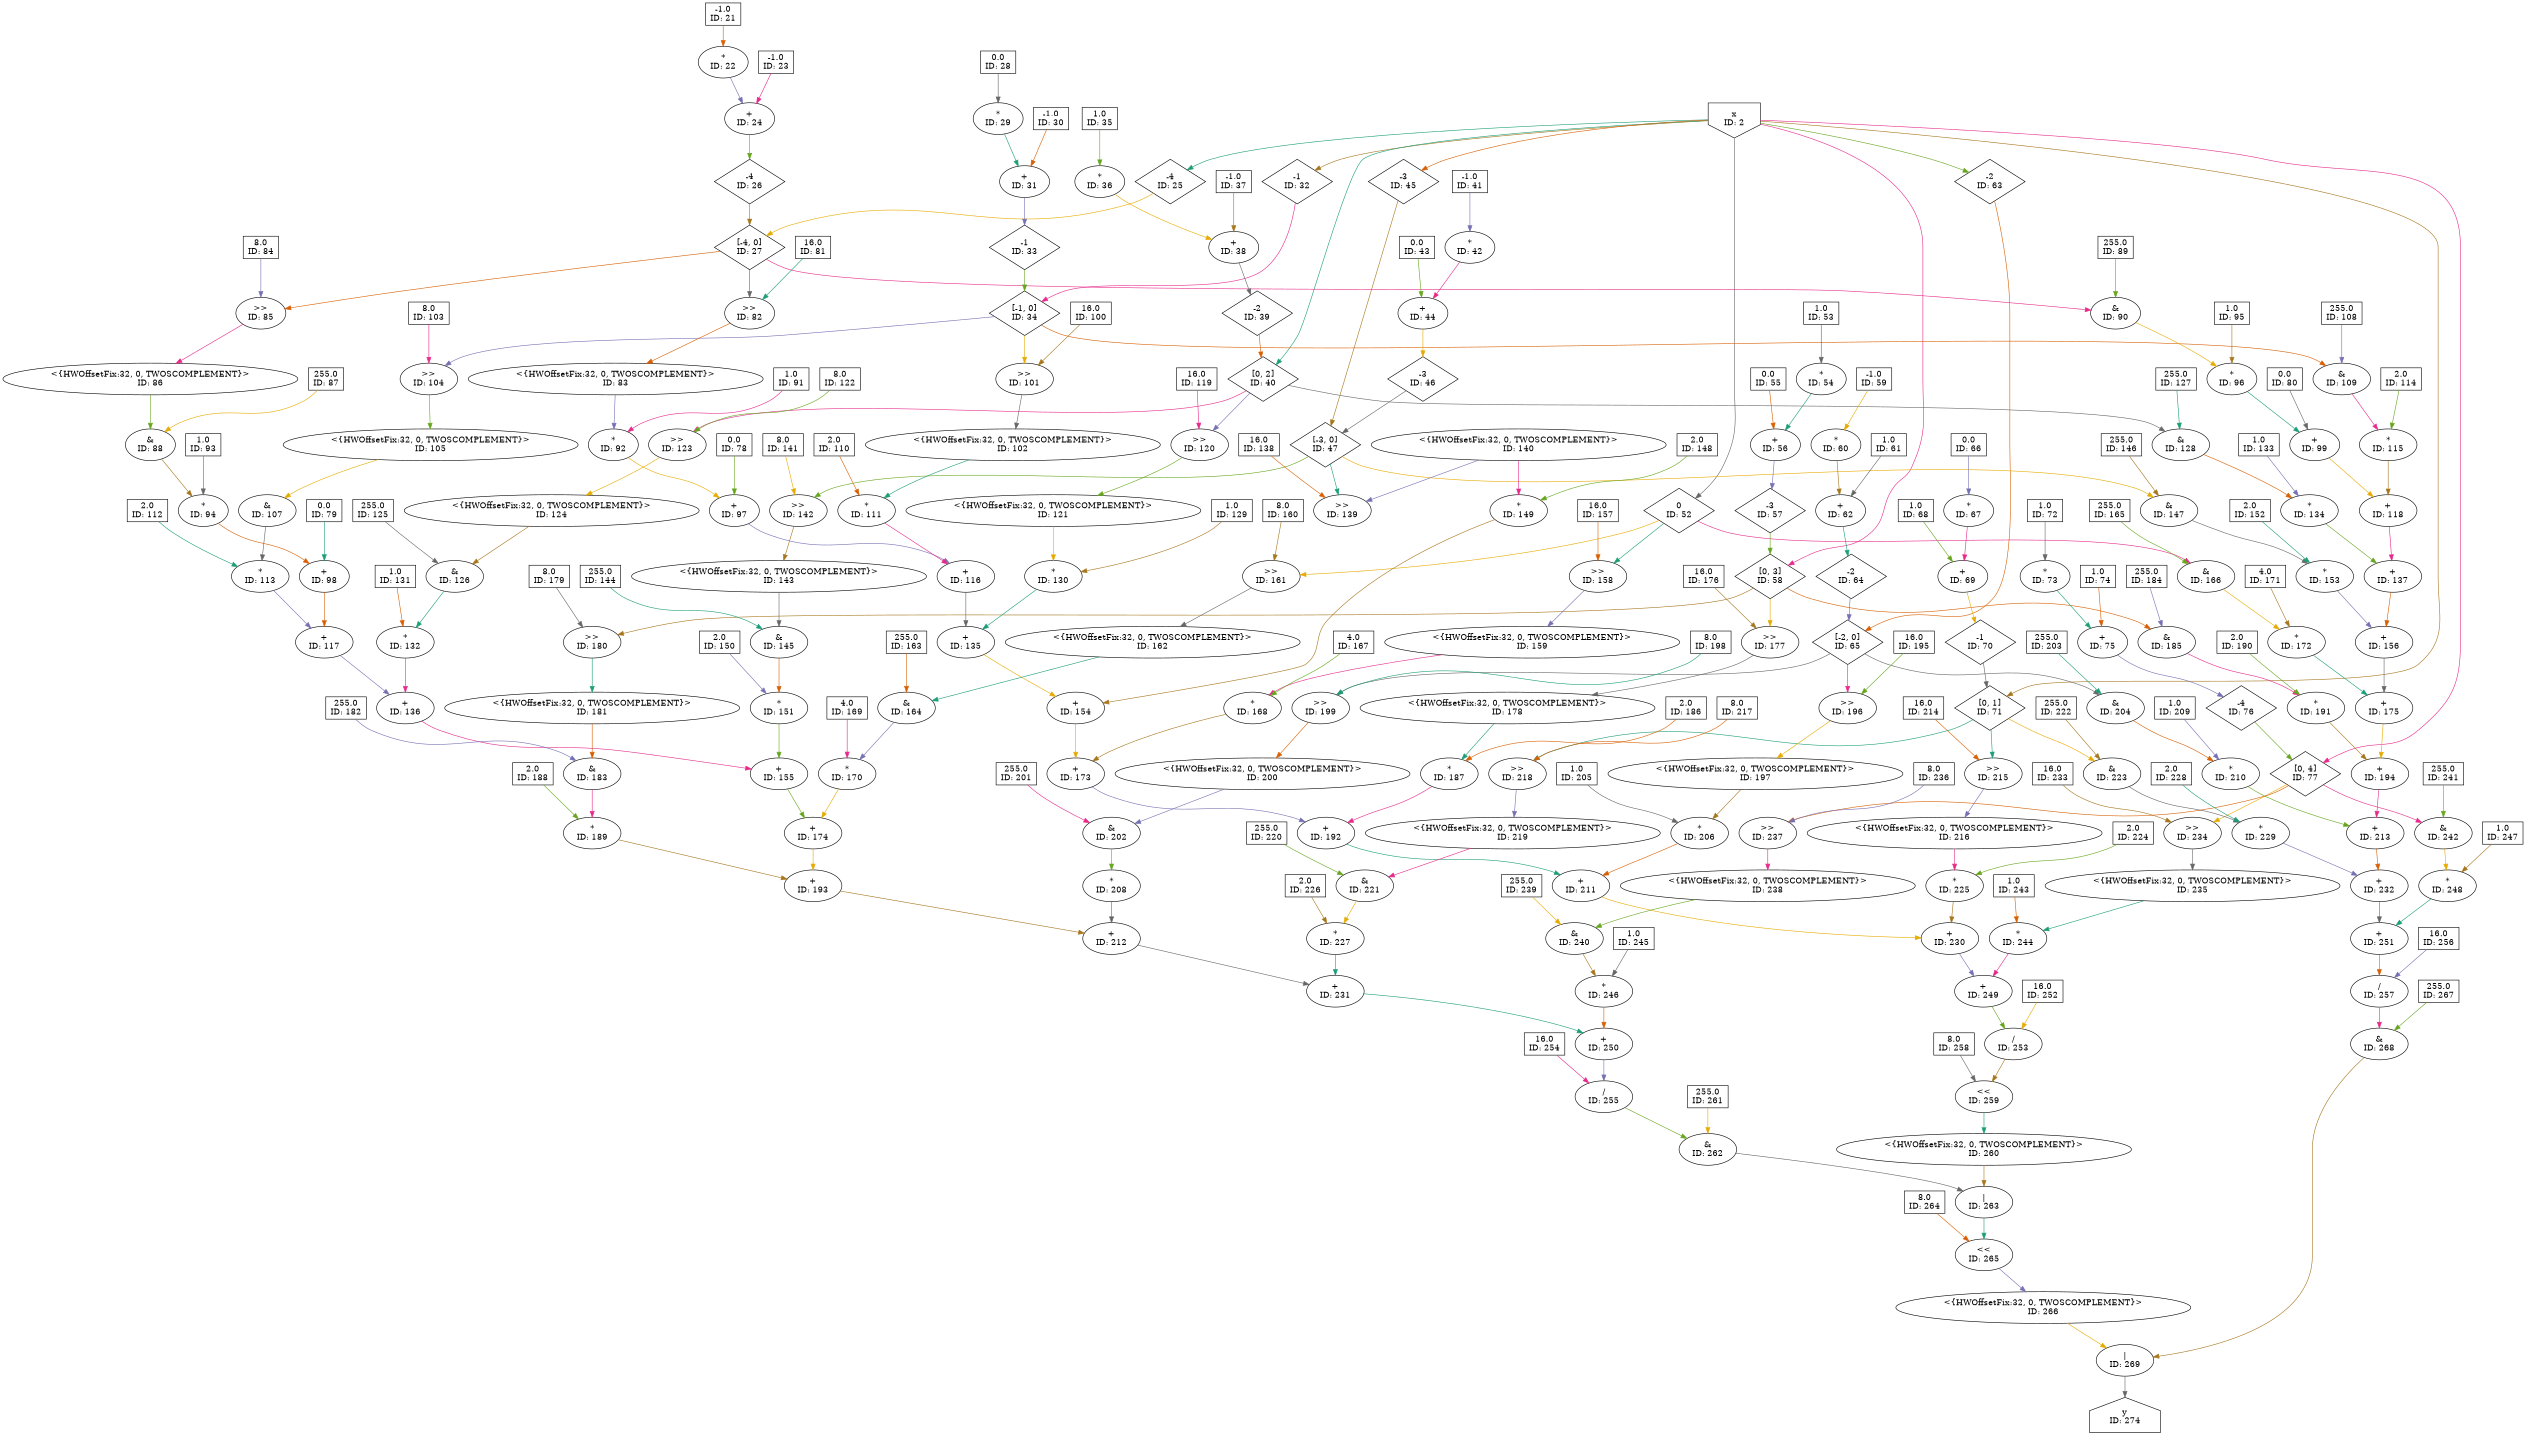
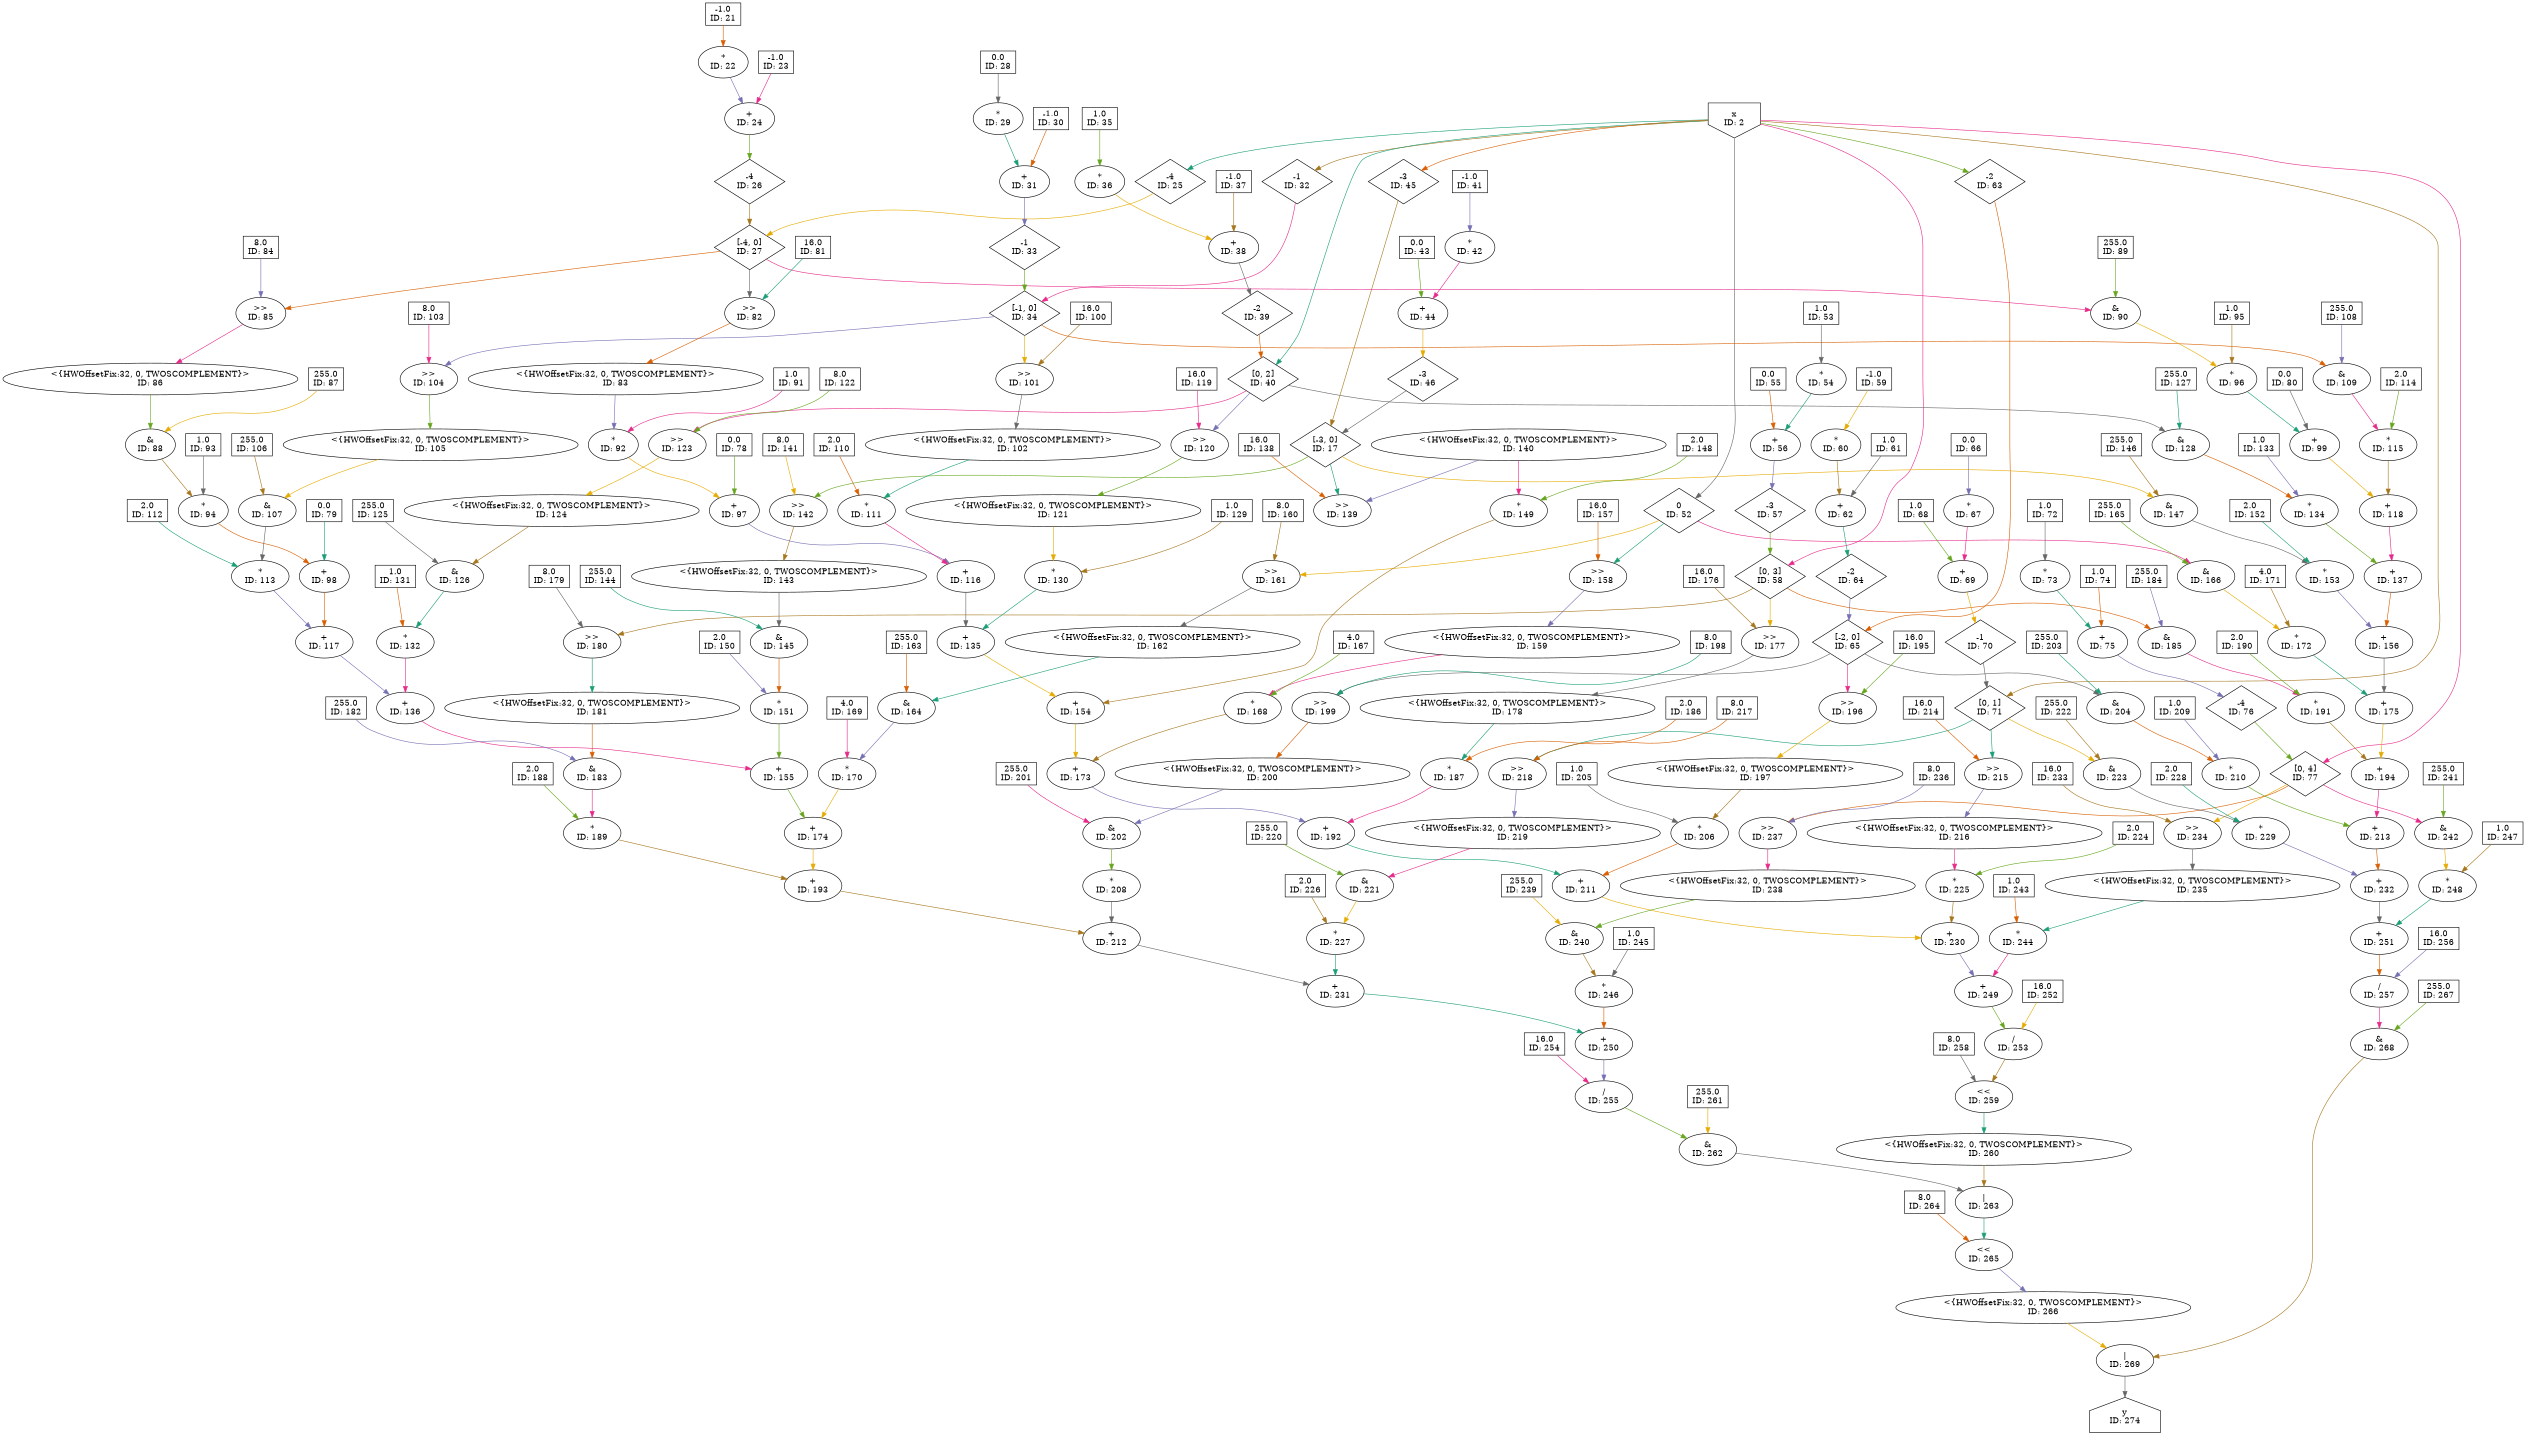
none -> (252, 445)
(1325, 445) -> (1325, 445)
